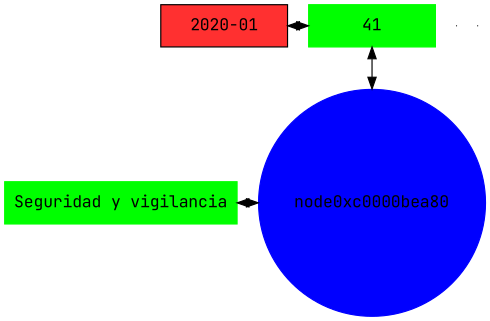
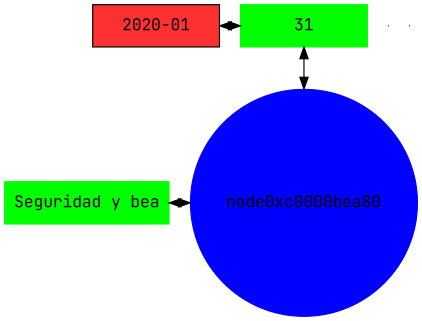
(372, 26) -> (304, 26)
(121, 203) -> (87, 203)
